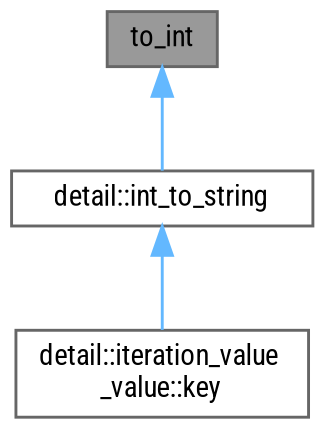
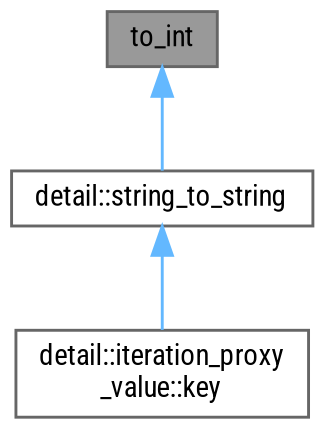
(162, 198) -> (162, 198)
(162, 374) -> (162, 374)
